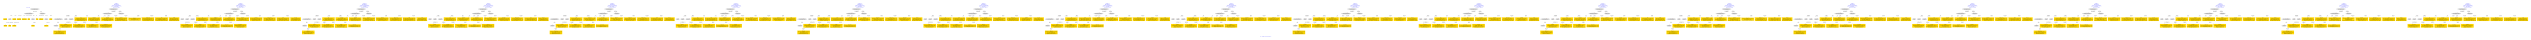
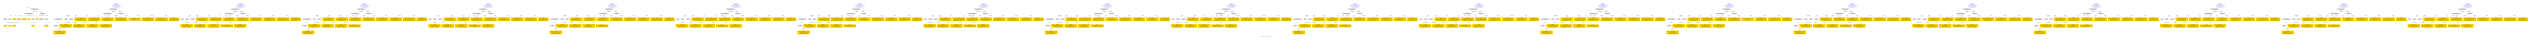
(5, 19) -> (5, 19)
(41, 19) -> (41, 19)
(51, 19) -> none
